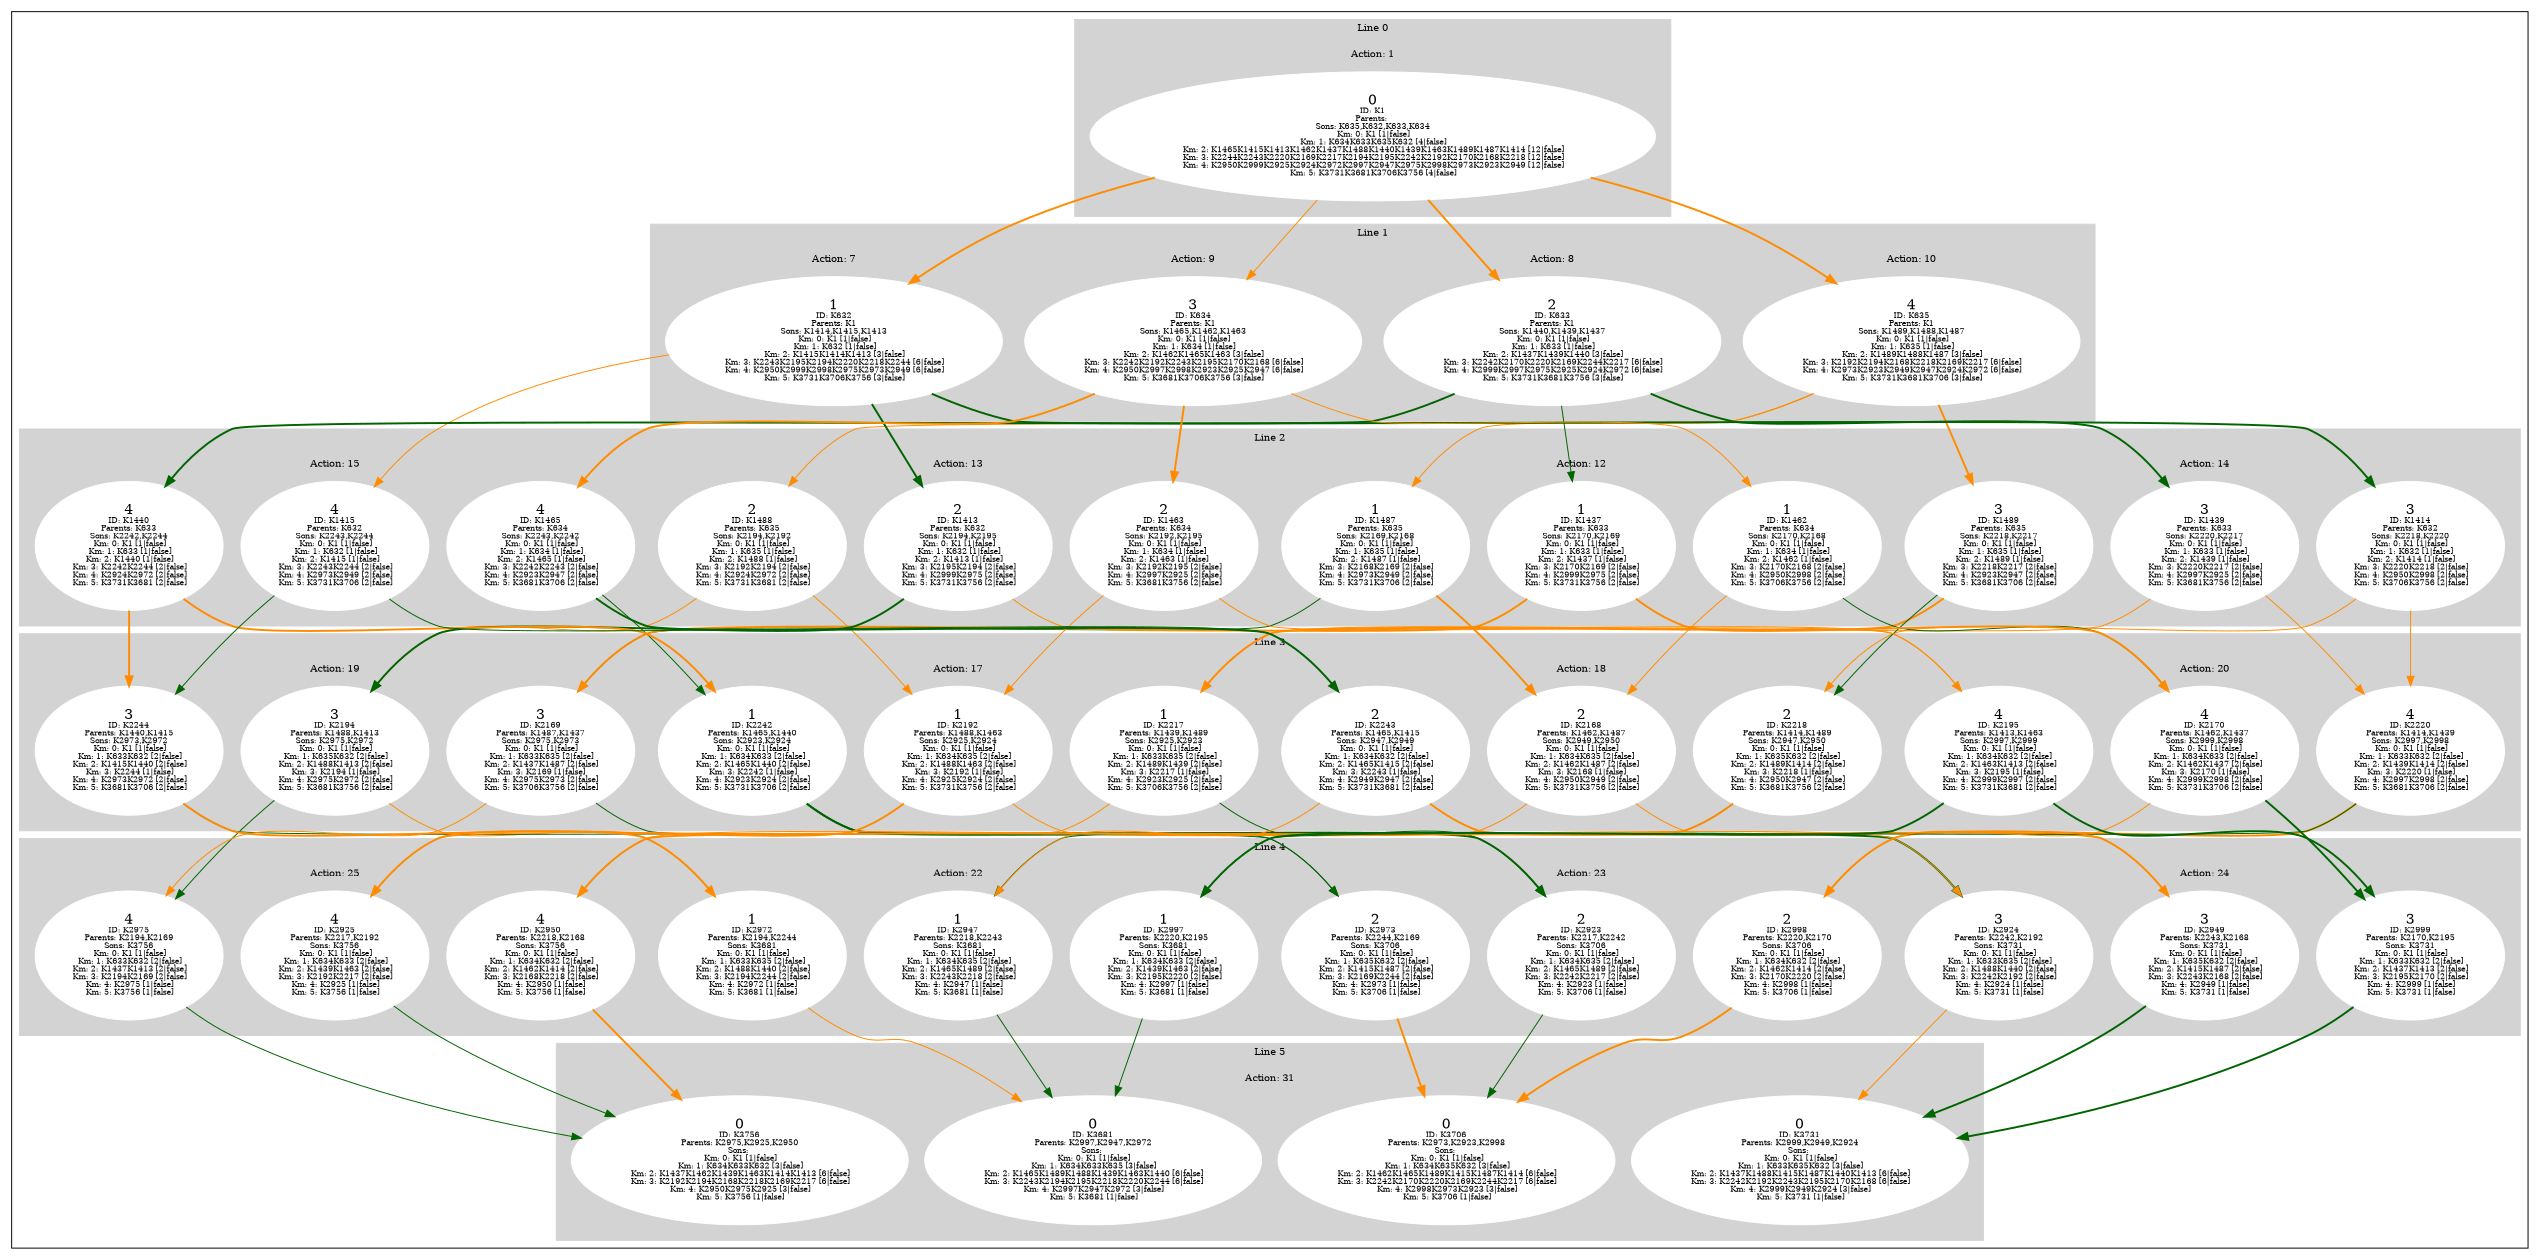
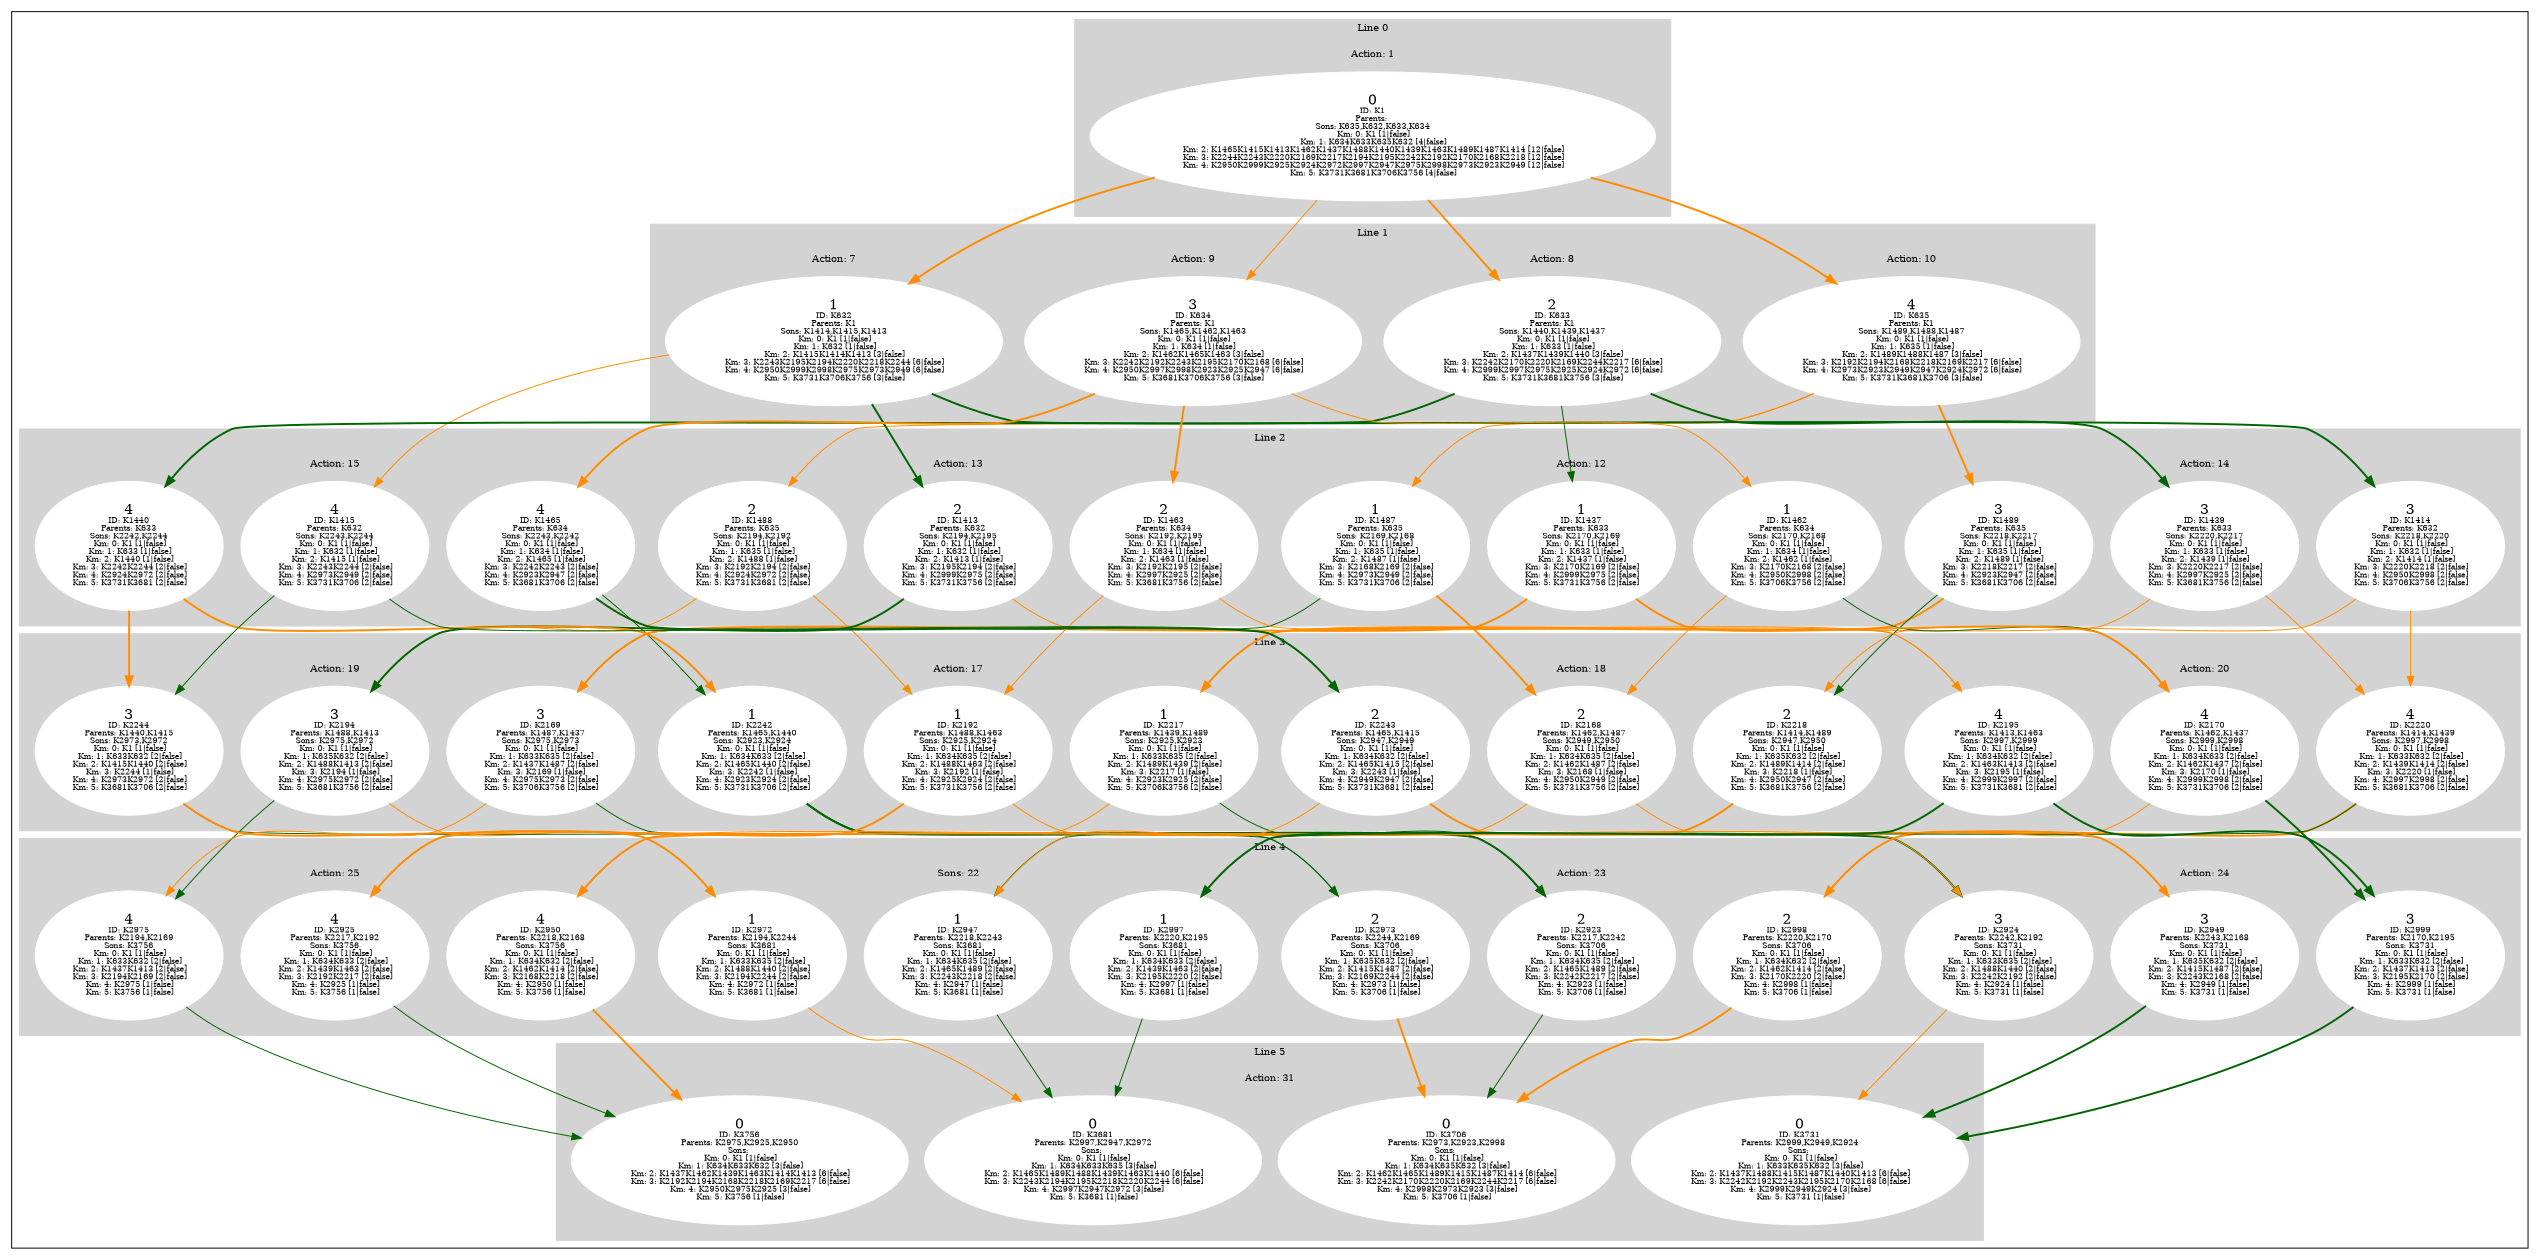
(958, 874) -> (958, 874)
